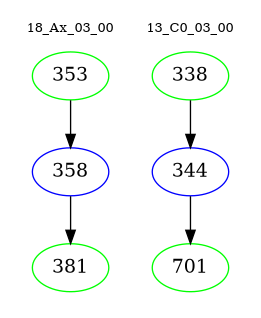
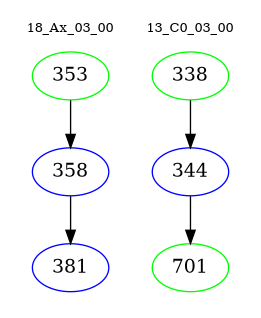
(71, 268) -> (71, 268)
